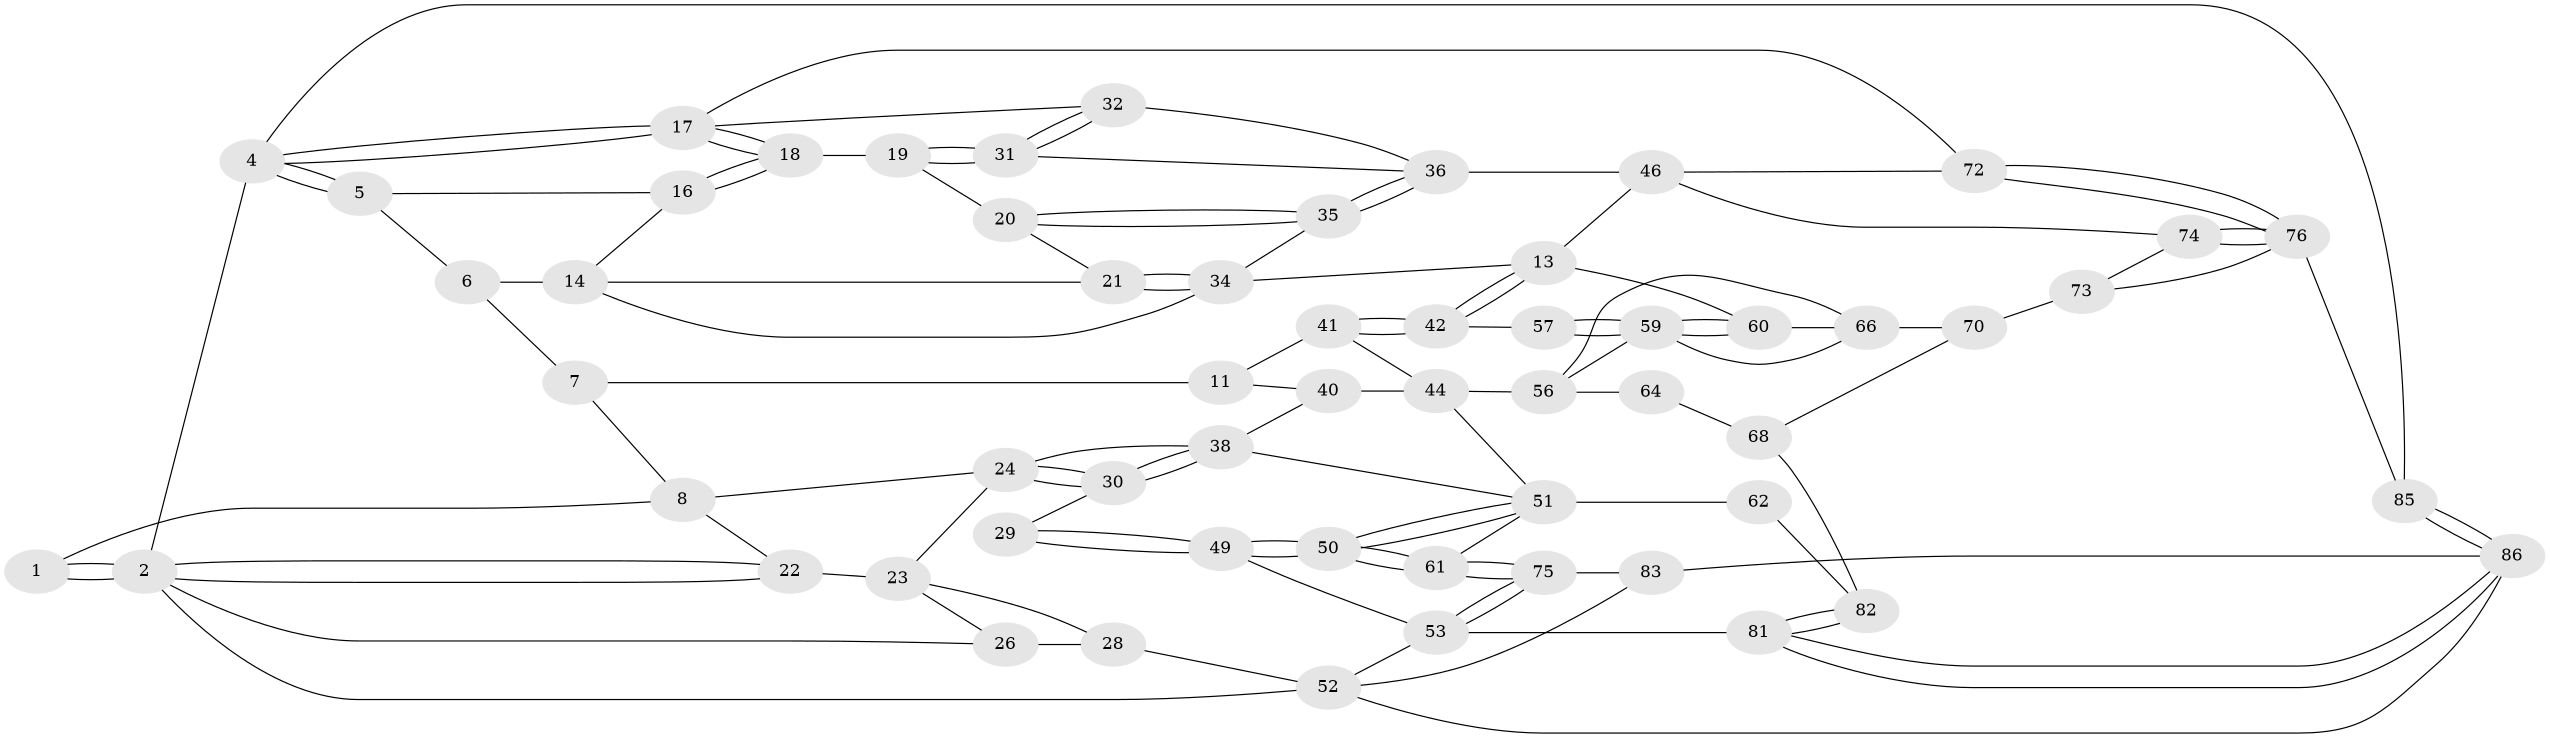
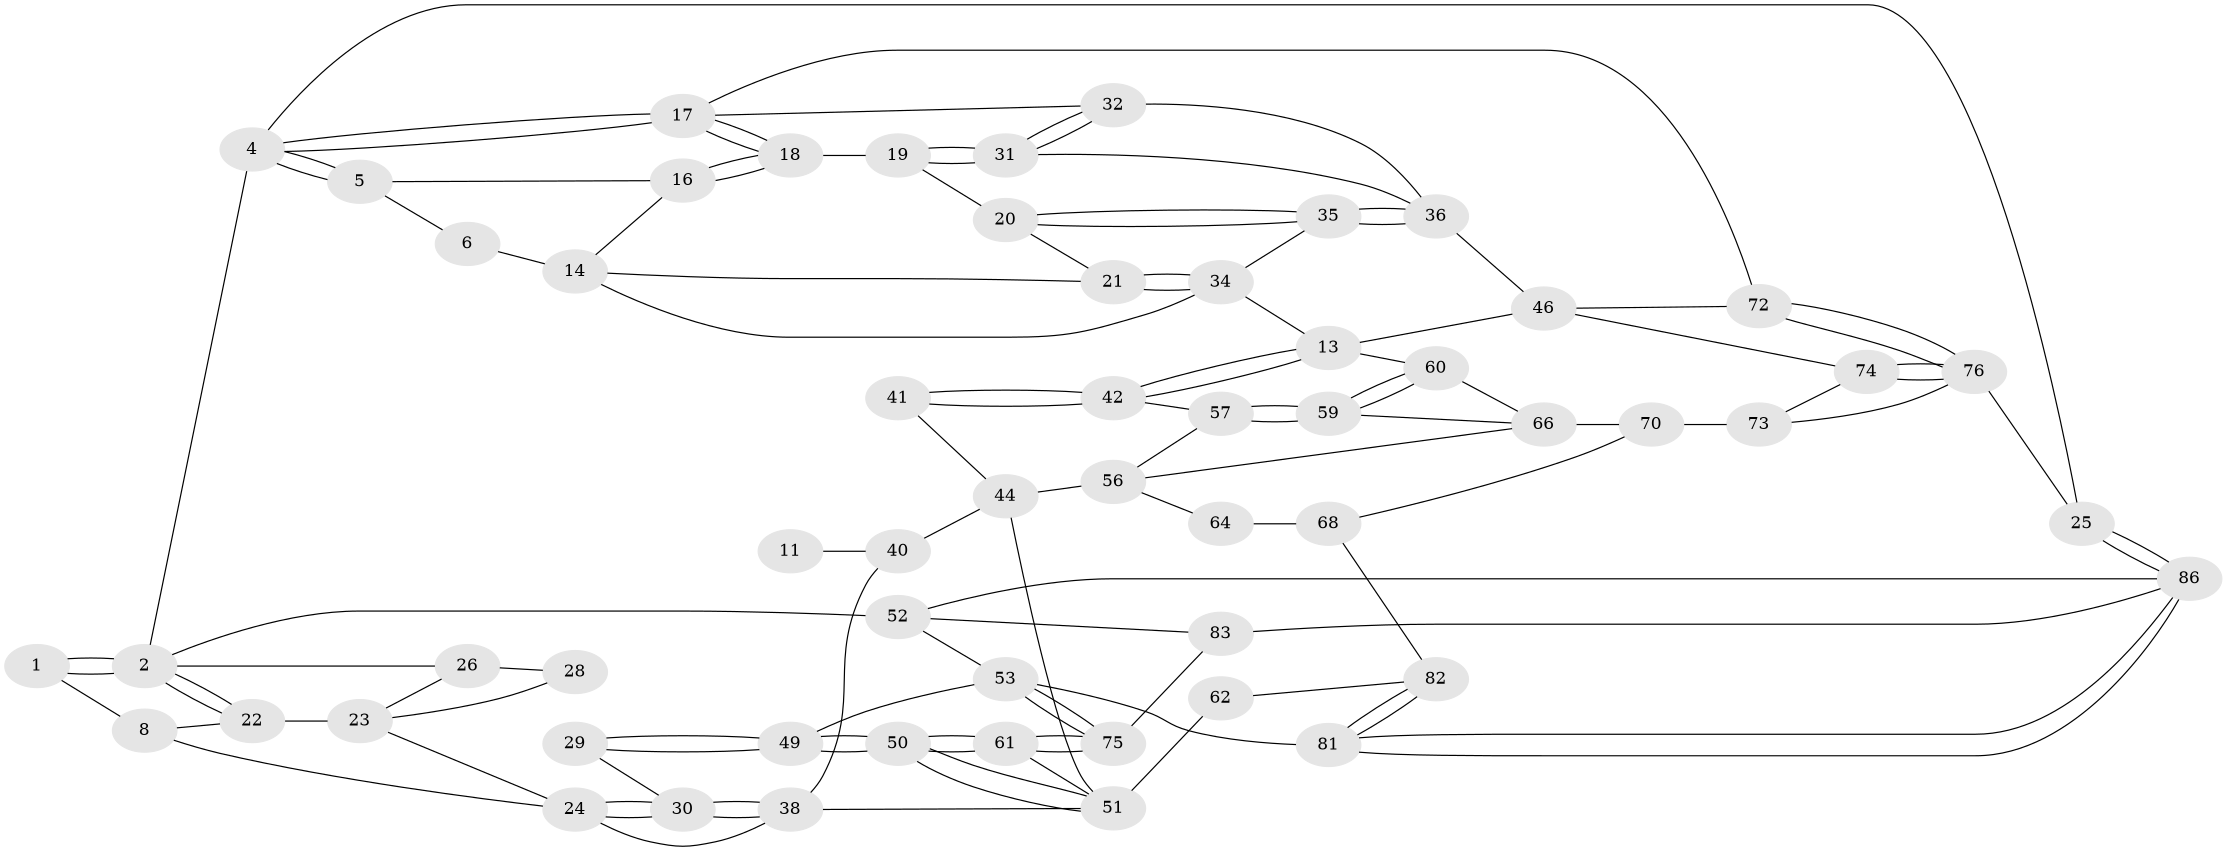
(1275, 355) -> none
(1598, 360) -> (1167, 448)
(575, 383) -> none
(2405, 501) -> (2082, 524)
(1221, 666) -> none
